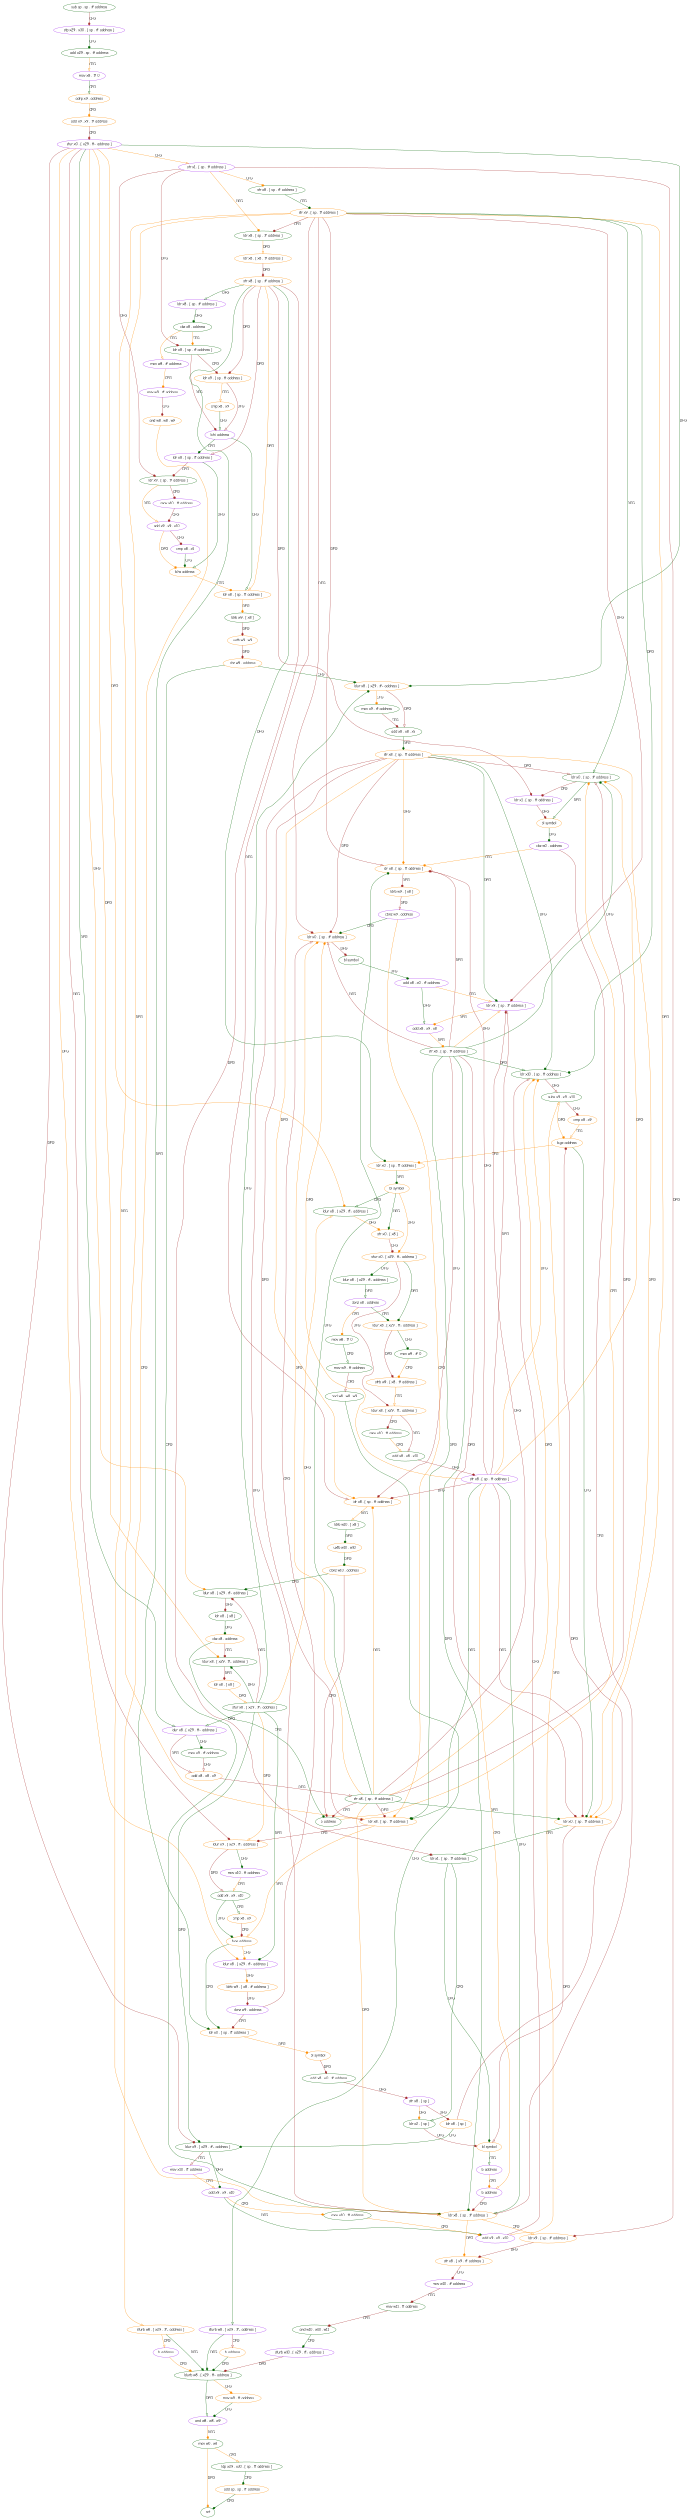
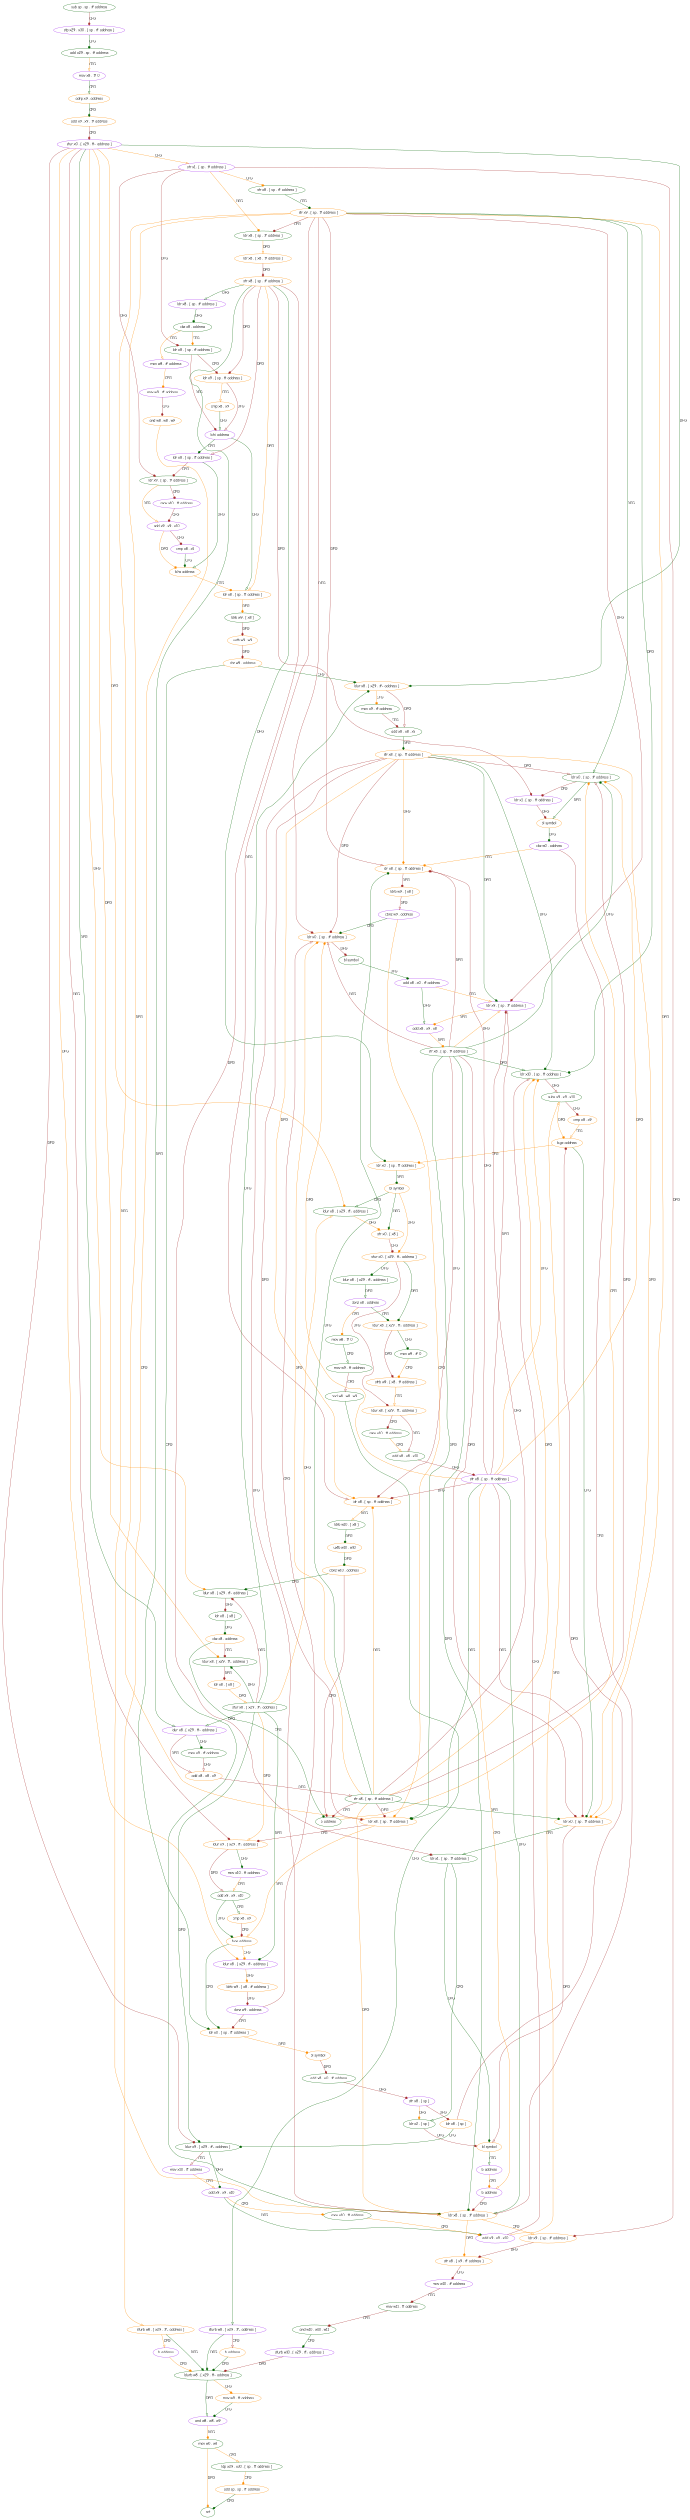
(89, 109) -> (89, 109)
(245, 2477) -> (245, 2477)
